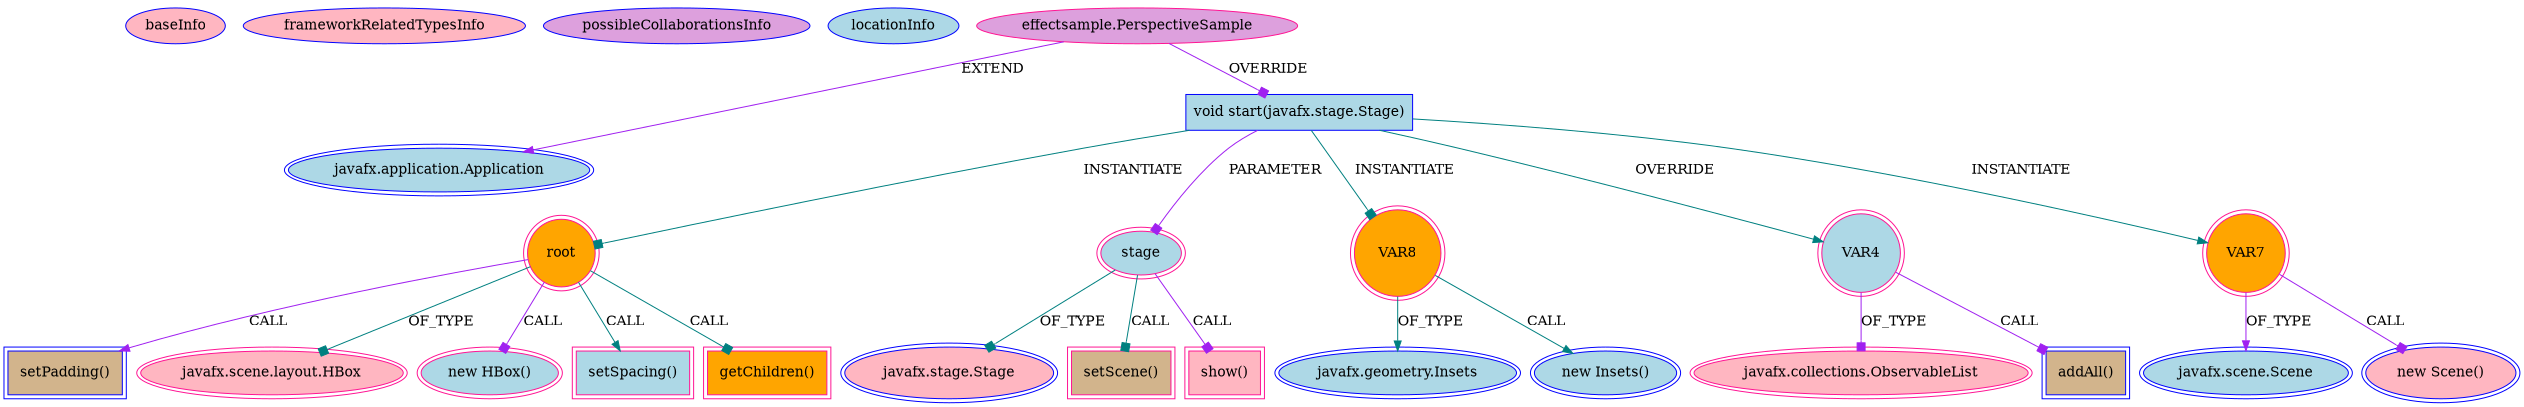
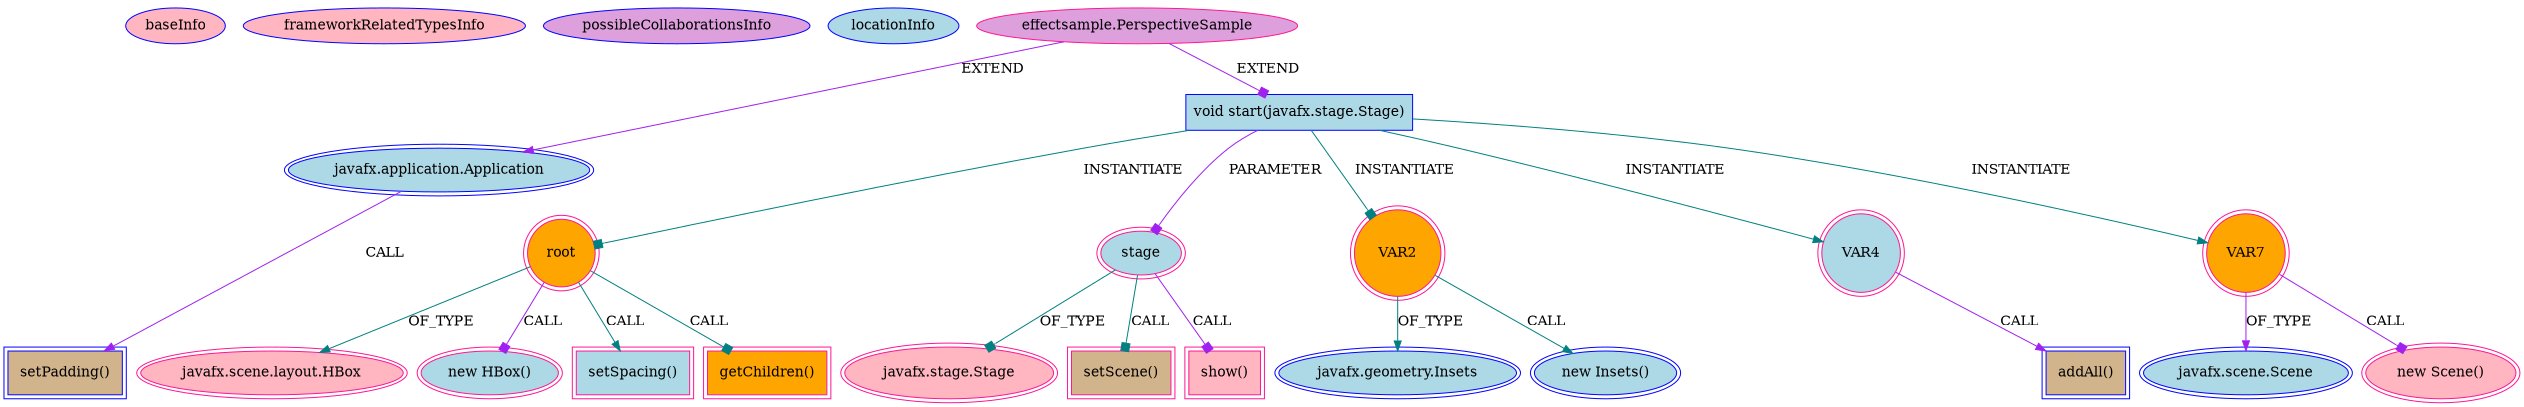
(1268, 69) -> (1268, 69)
(1675, 170) -> (1675, 170)
(1398, 253) -> (1398, 253)
(327, 298) -> (257, 269)
(430, 308) -> (430, 308)
(1966, 309) -> (1966, 309)
(949, 373) -> (949, 373)
(1861, 373) -> none
(2441, 373) -> (2441, 373)
